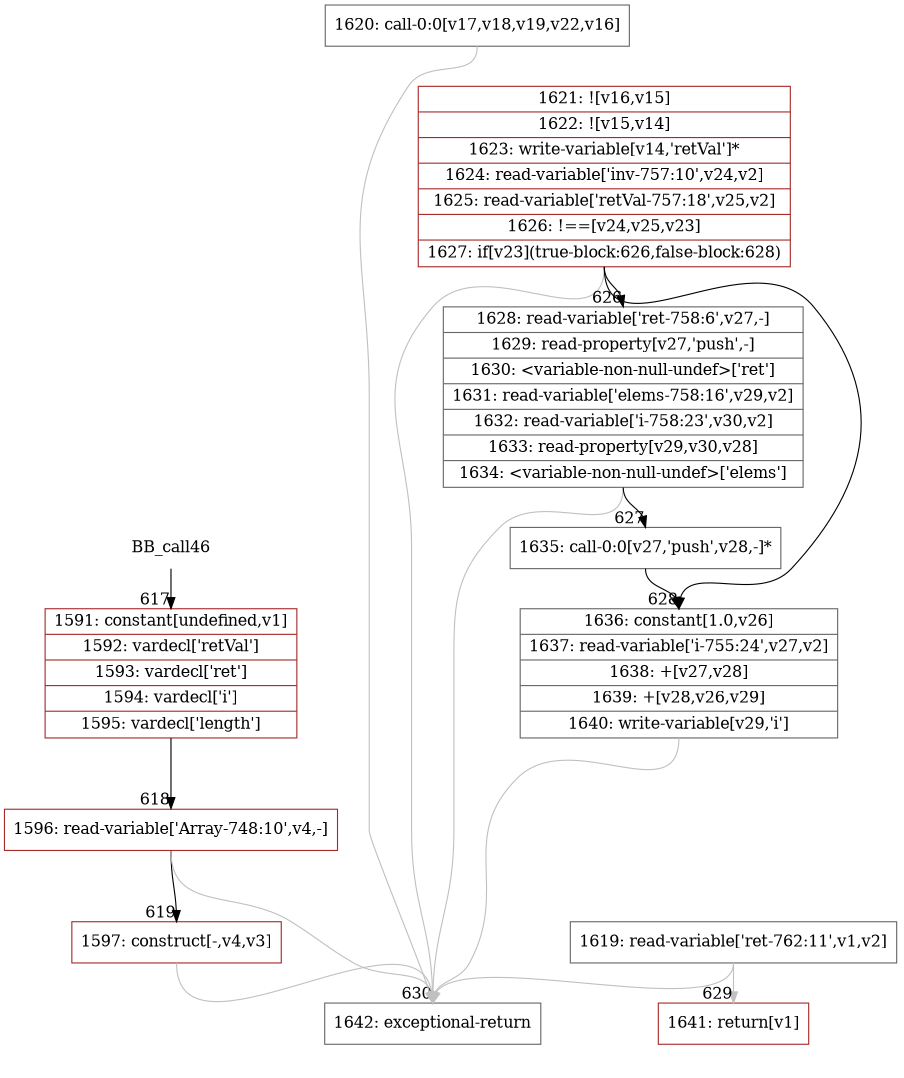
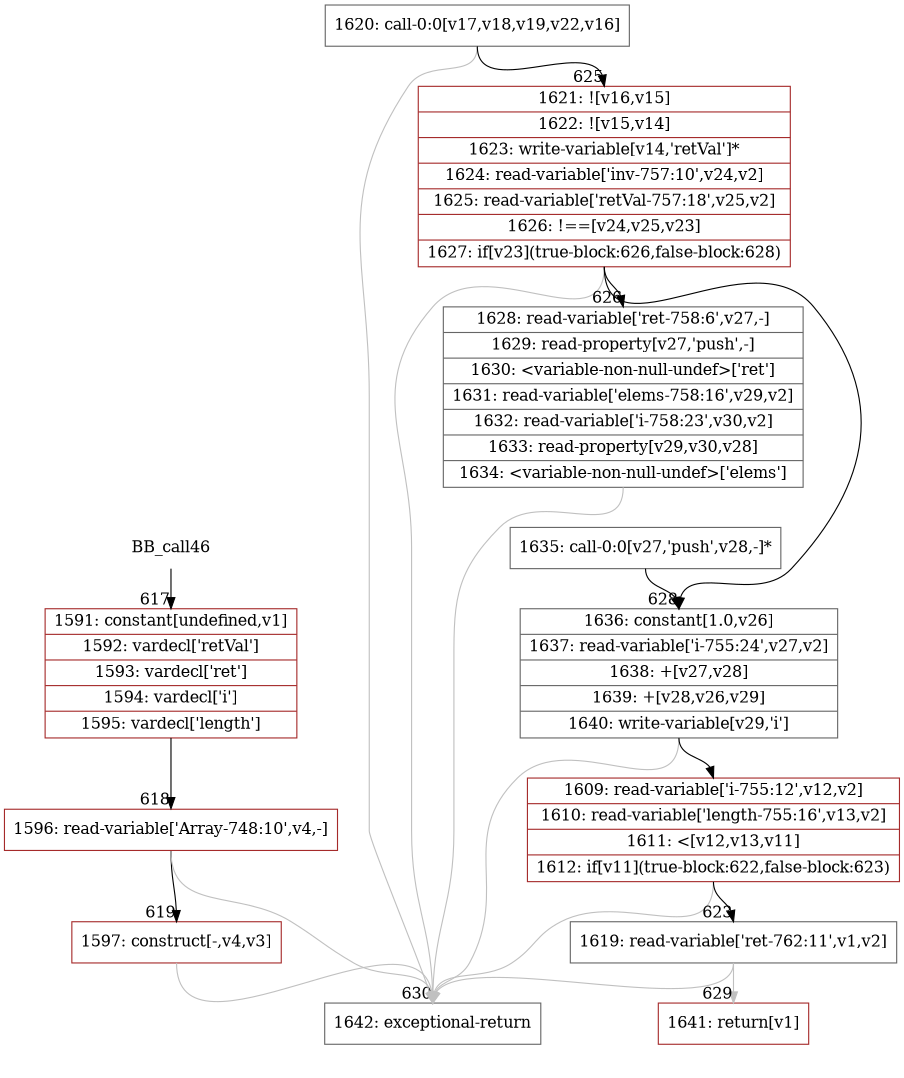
none -> (535, 67)
(630, 503) -> none
none -> (713, 830)
